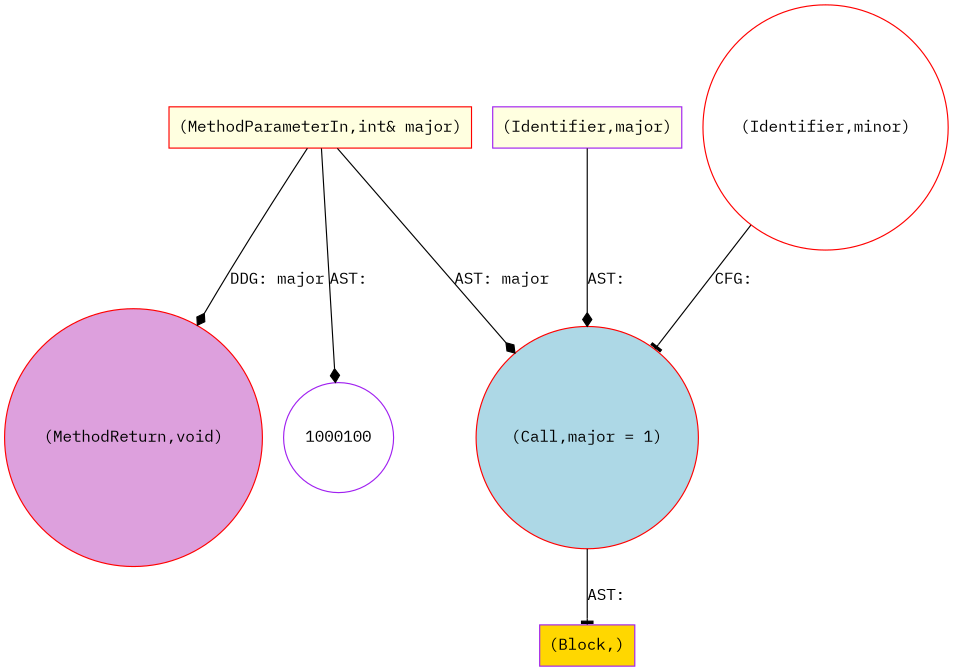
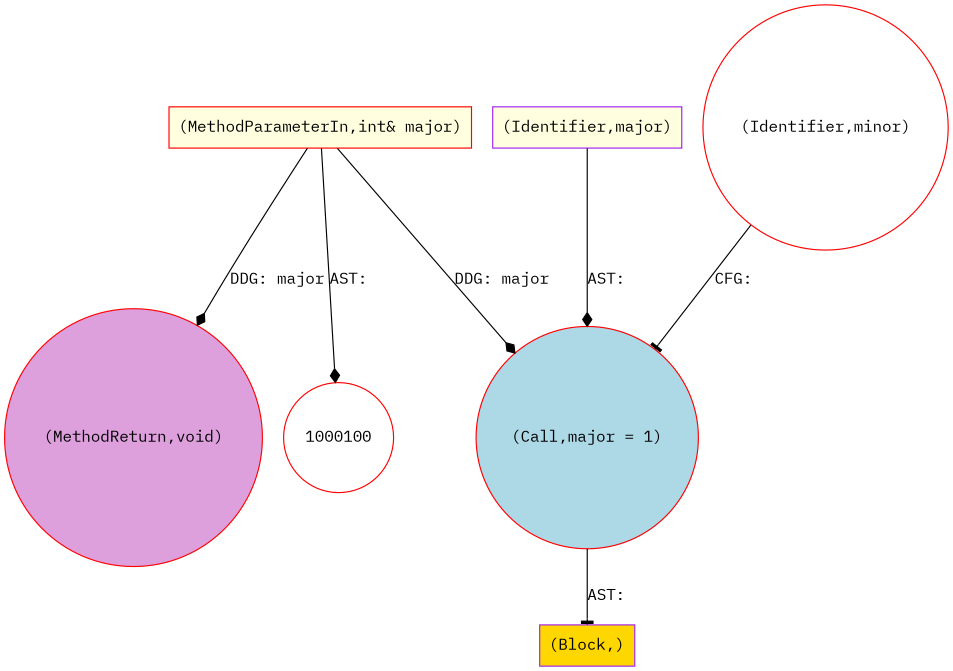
(502, 280) -> (502, 280)
(339, 438) -> (339, 438)
